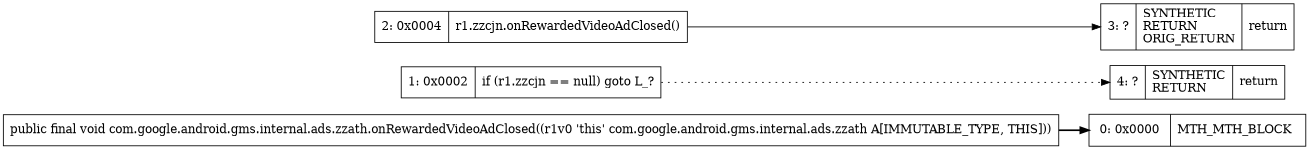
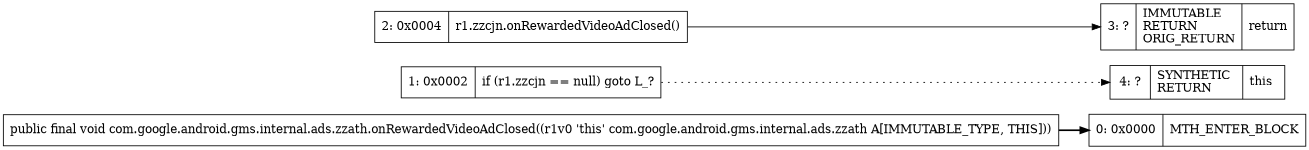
(1180, 14) -> (1182, 14)
(1259, 82) -> (1261, 82)
(1234, 130) -> (1234, 130)
